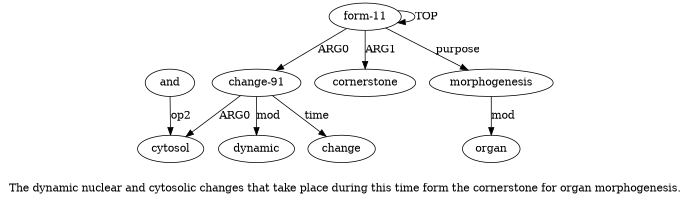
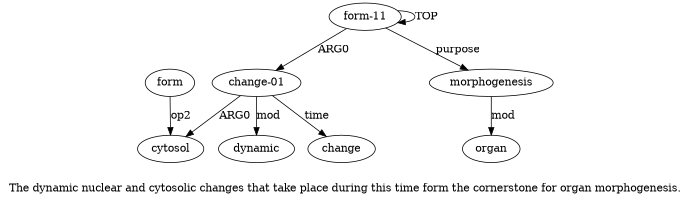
(170, 83) -> (170, 83)
(257, 83) -> (257, 83)
(365, 83) -> none
